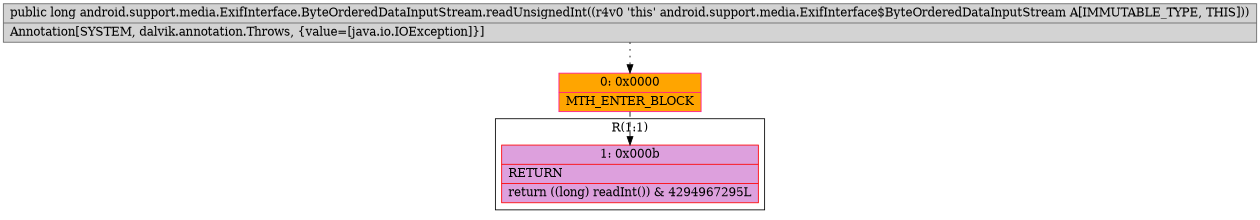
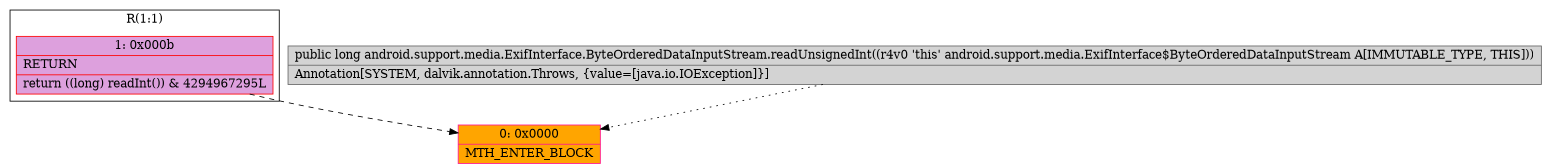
(630, 124) -> (349, 115)
